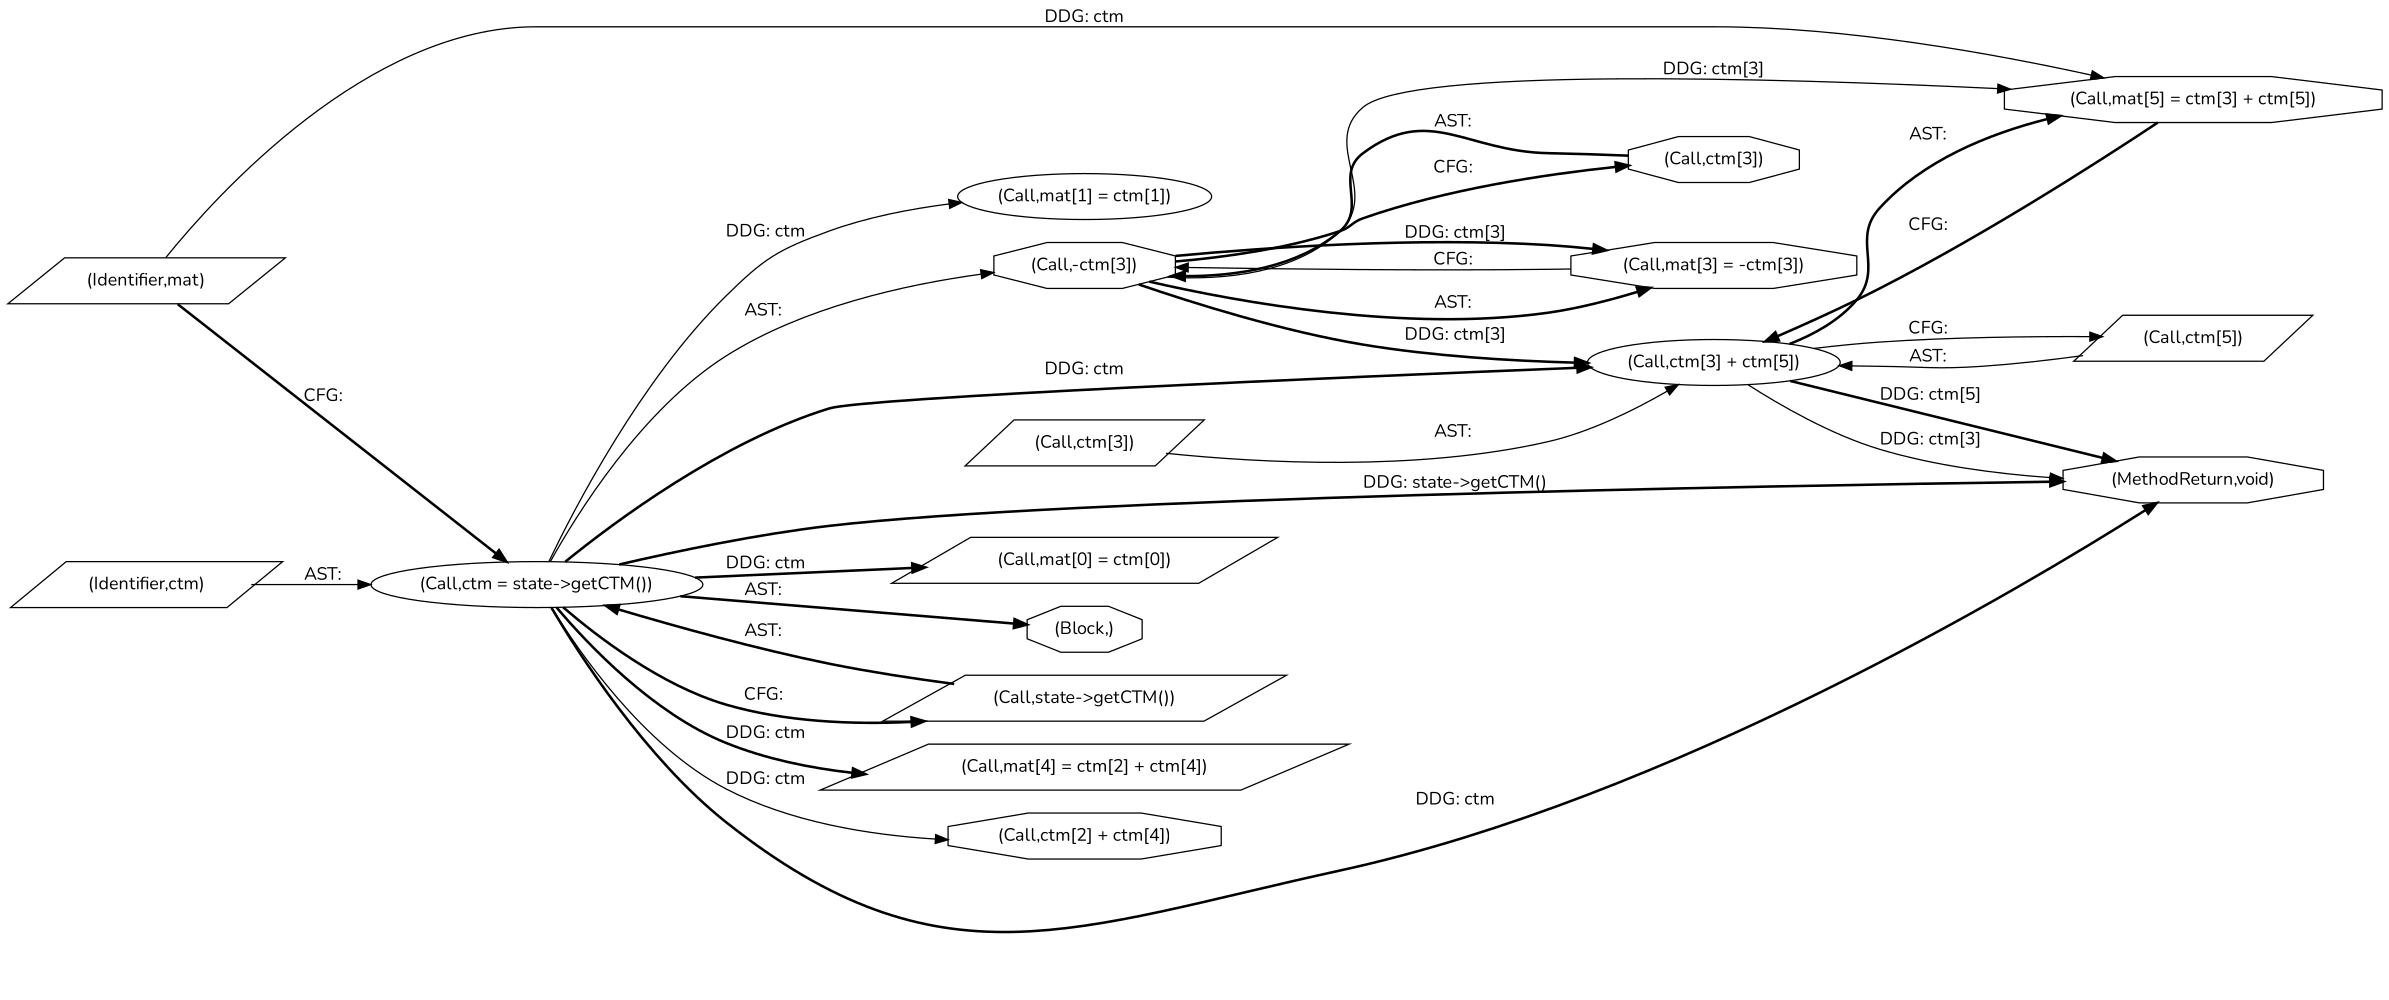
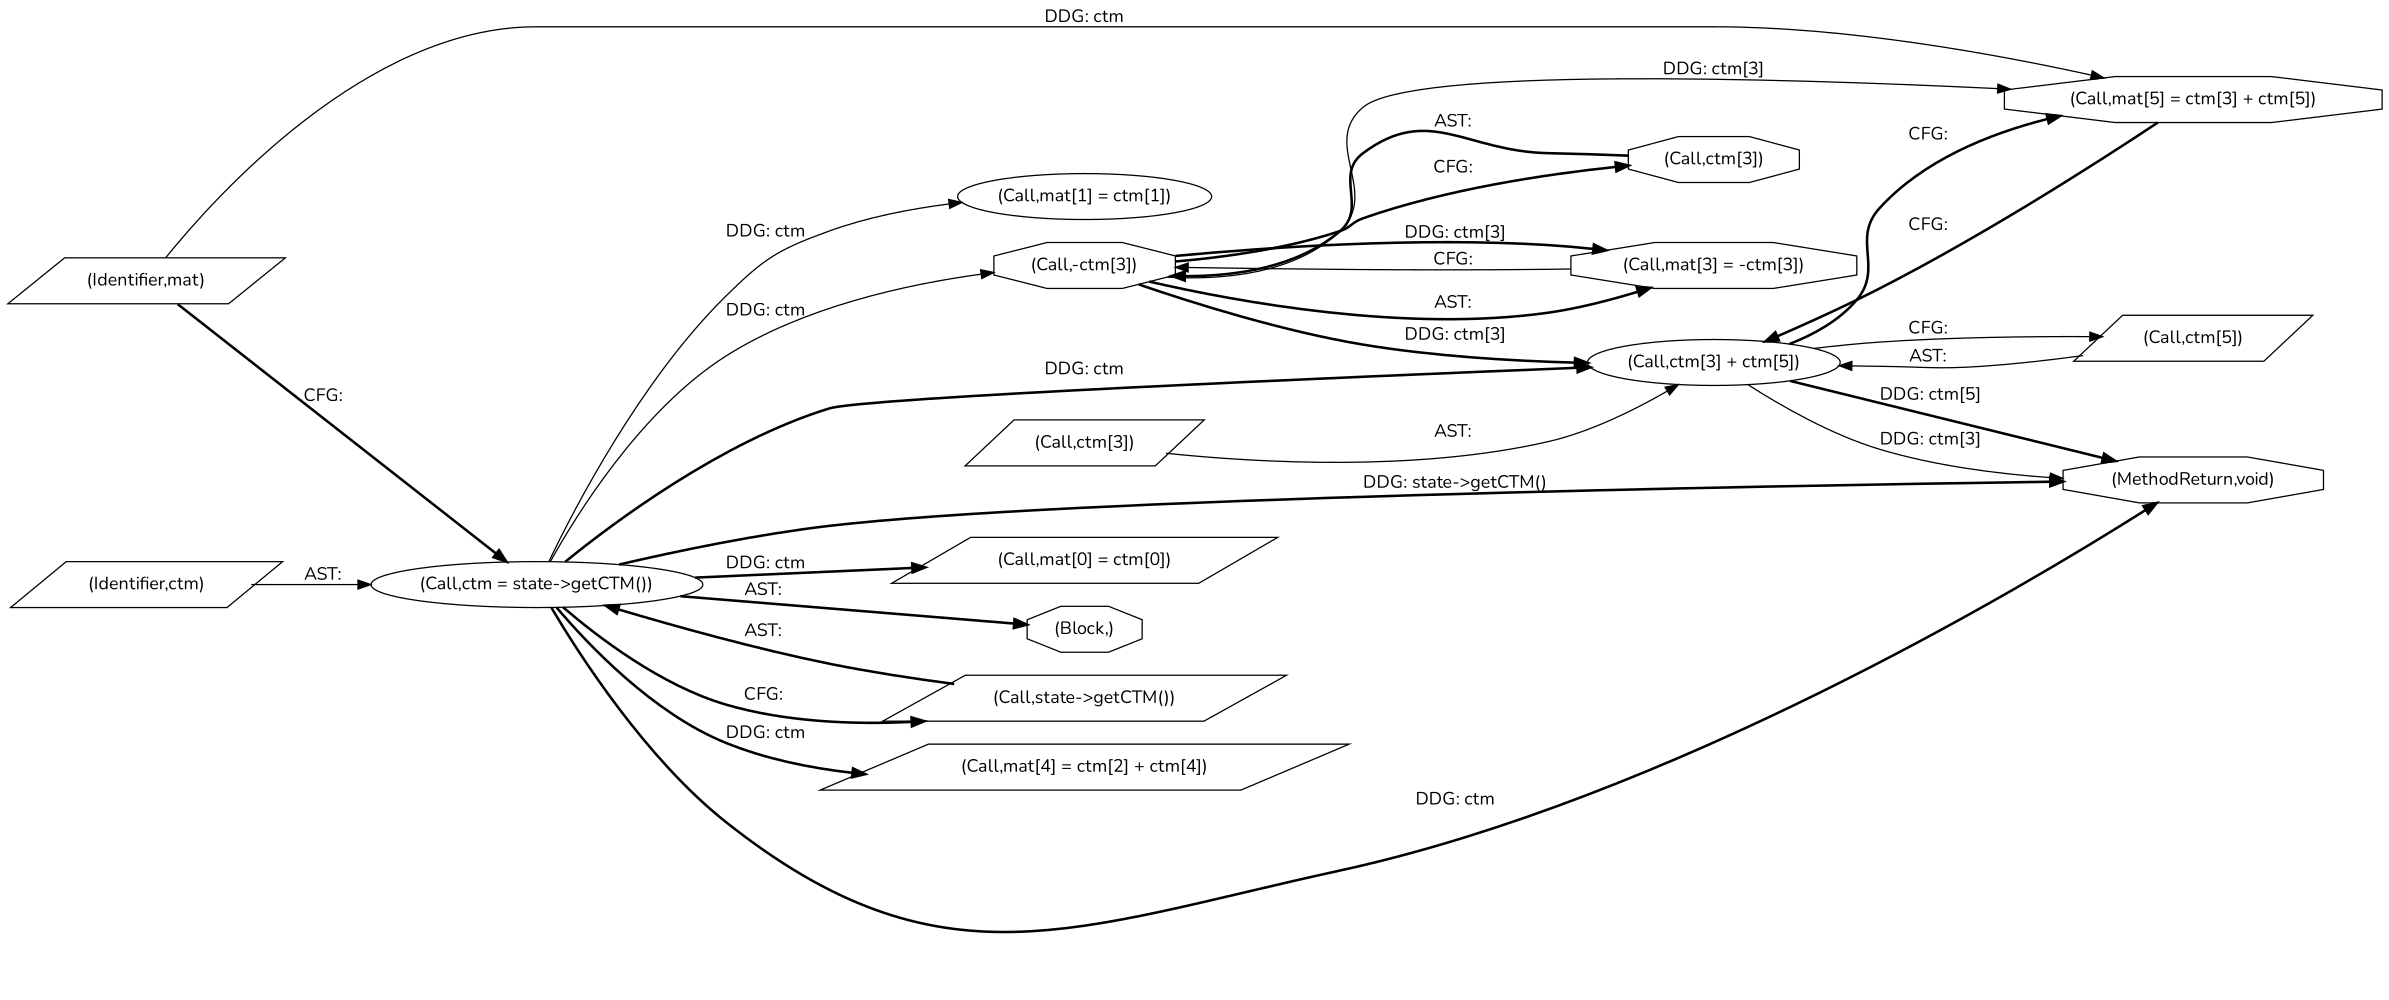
(1931, 135) -> (1931, 135)
(766, 311) -> (766, 311)
(1085, 836) -> none
